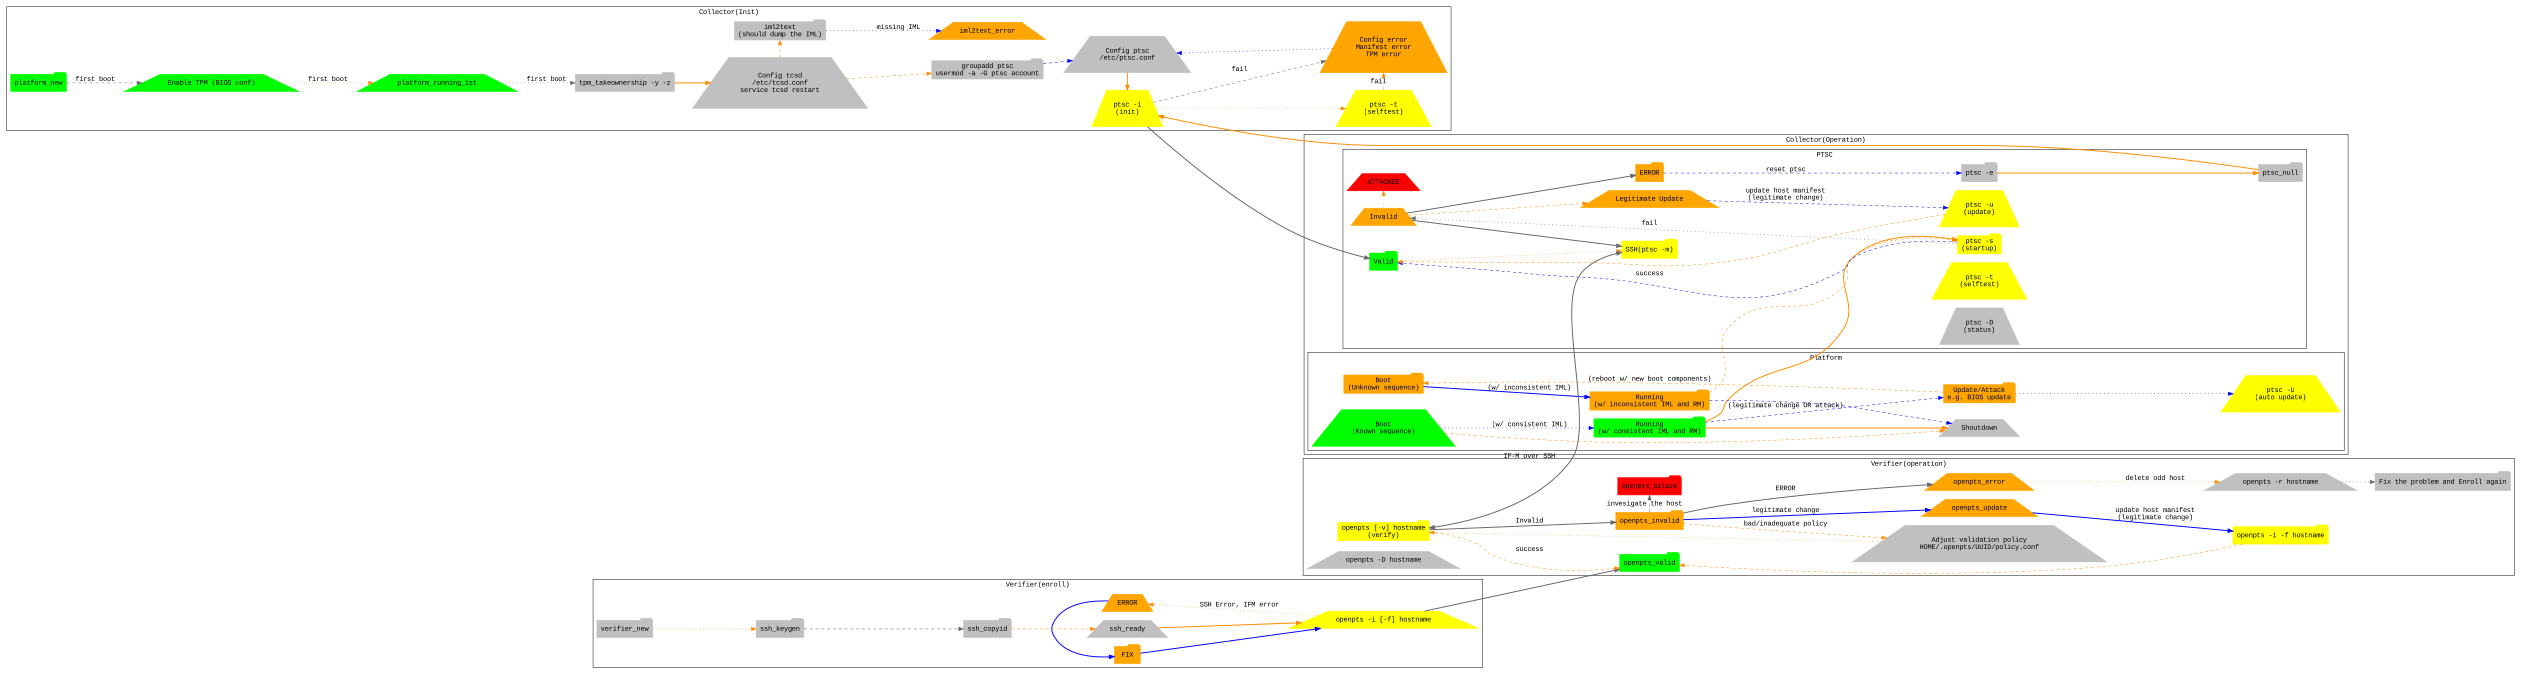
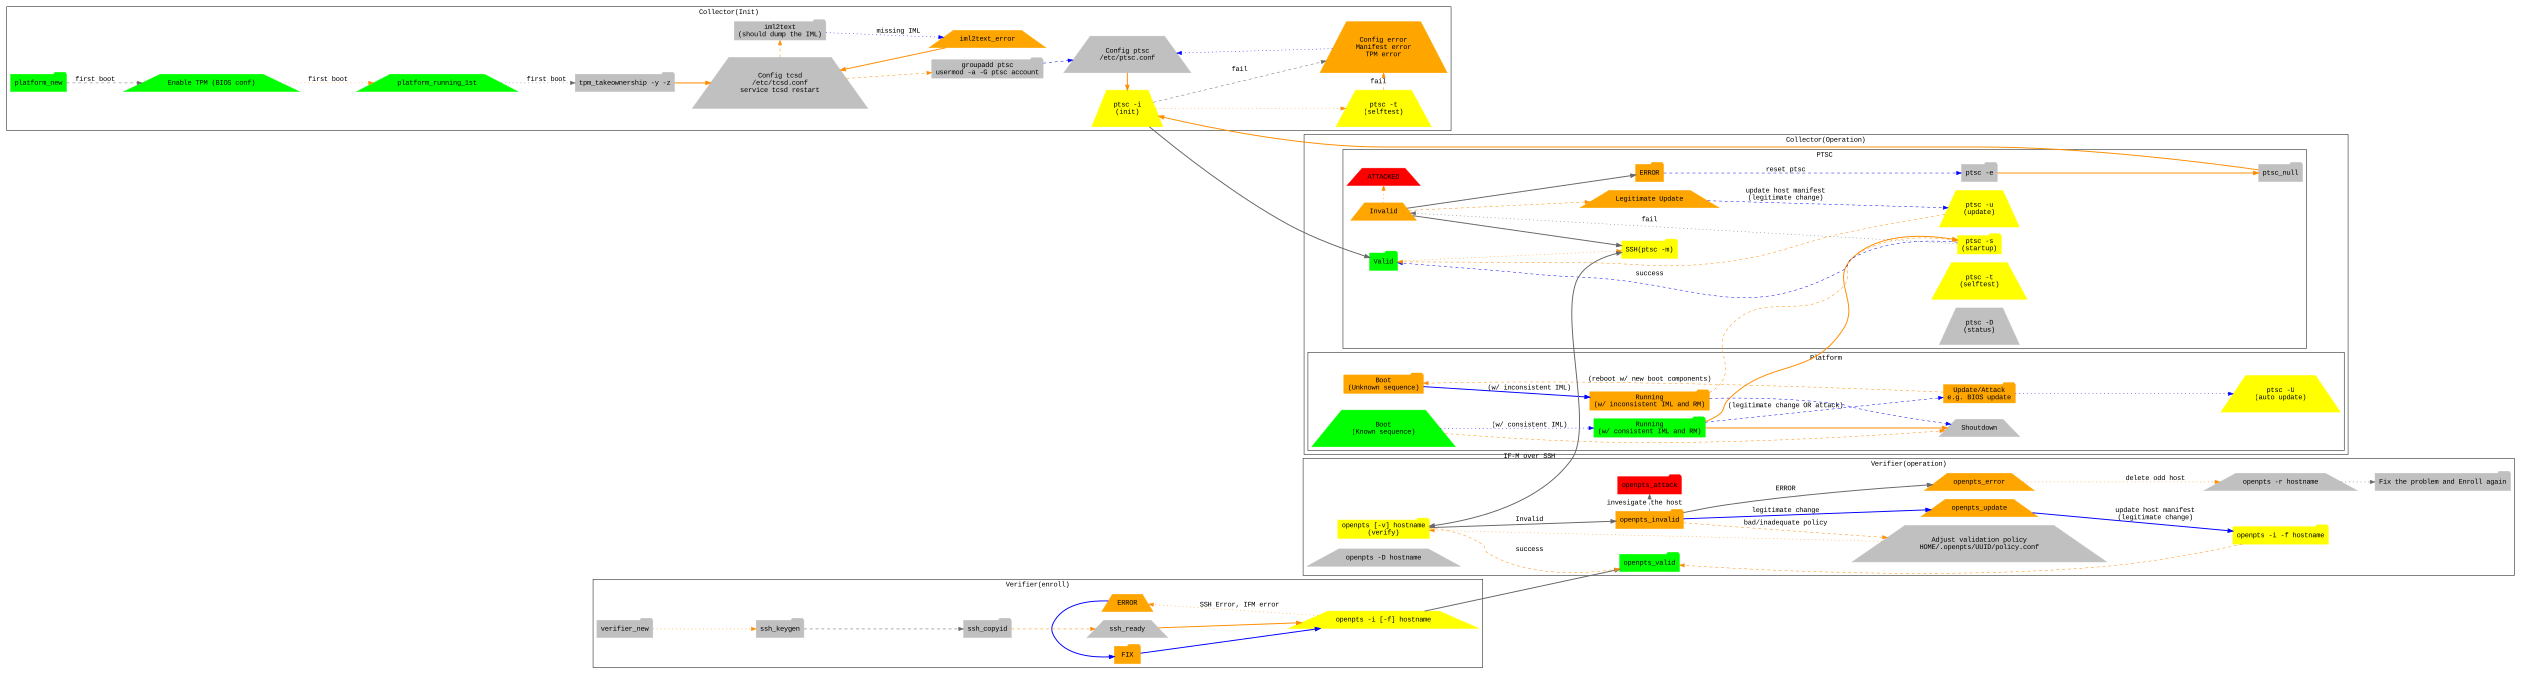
none -> (896, 58)
